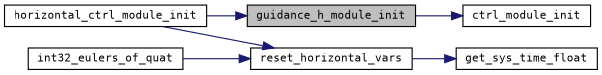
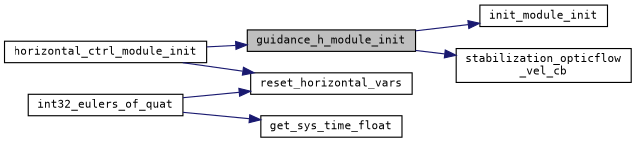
(527, 16) -> (544, 16)
(428, 59) -> (216, 116)
none -> (544, 65)
